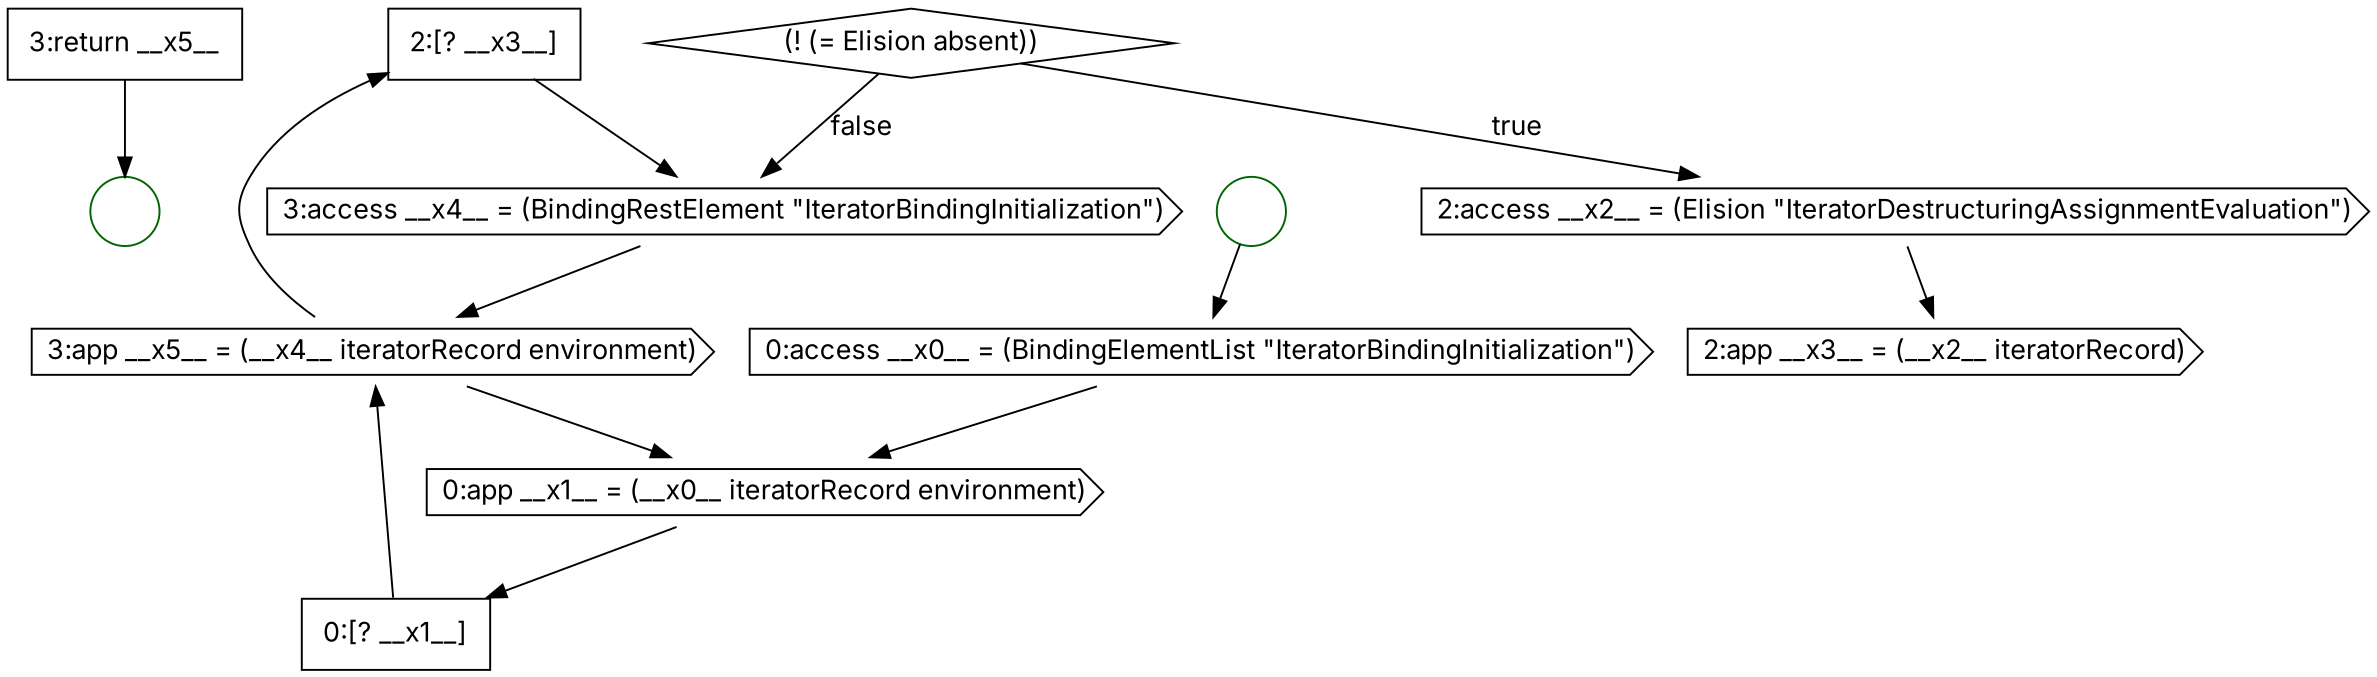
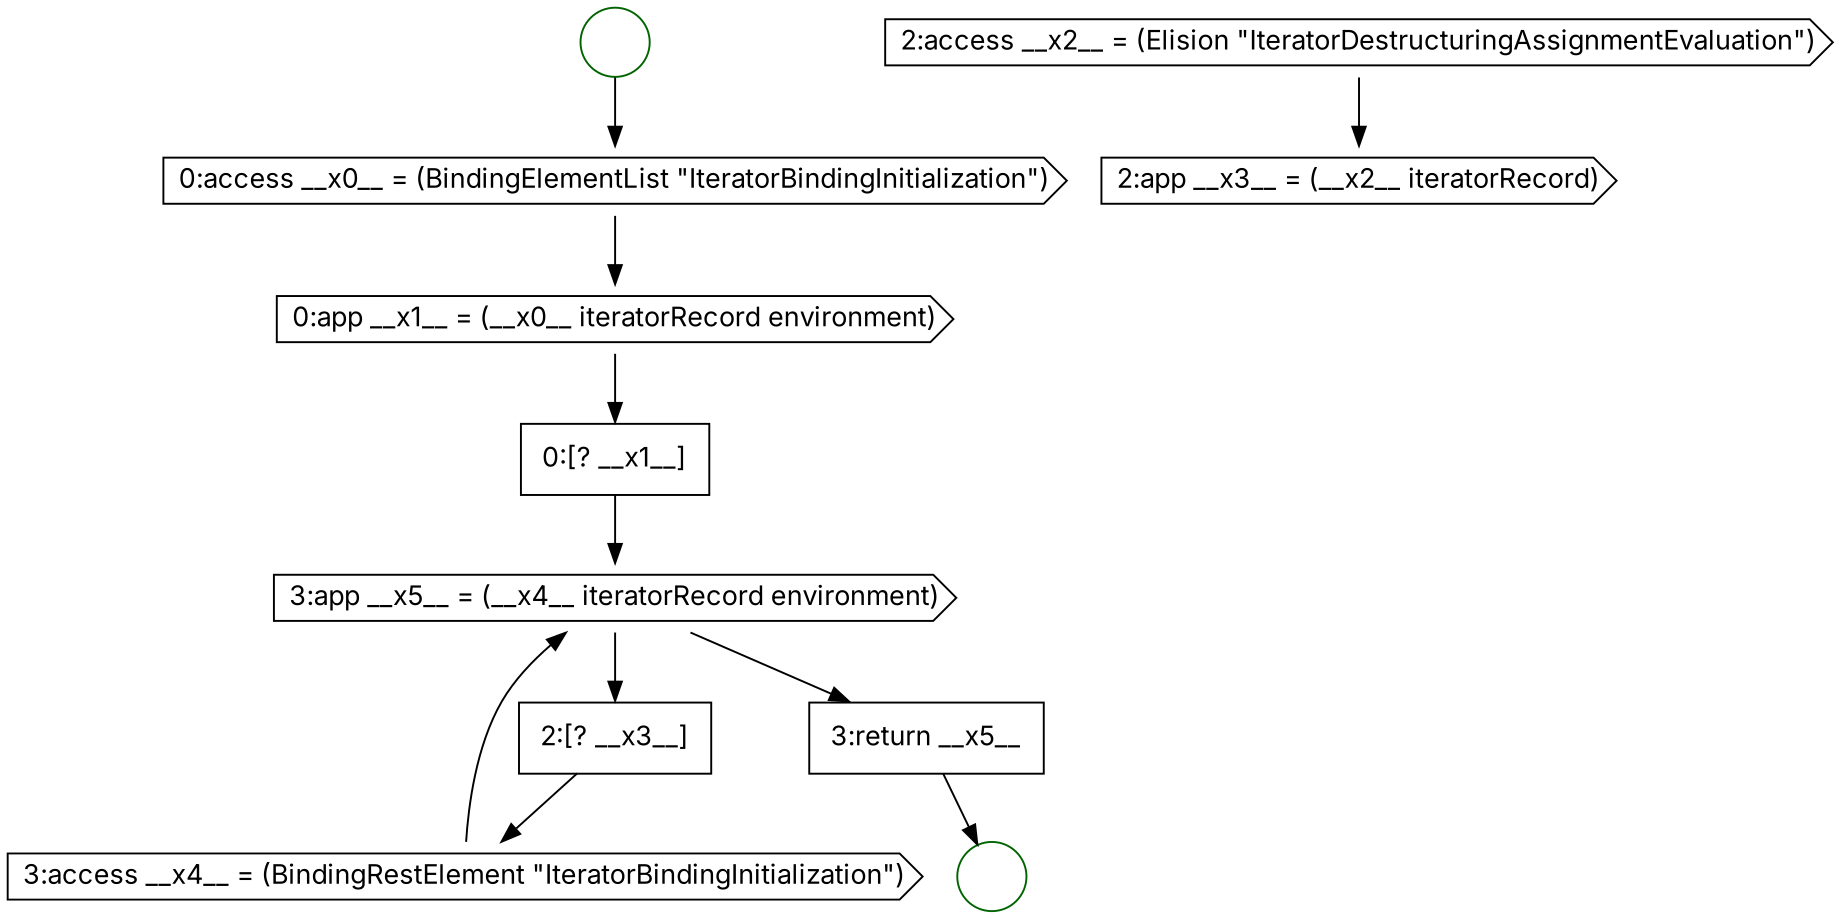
(911, 43) -> none
(559, 419) -> (761, 663)
